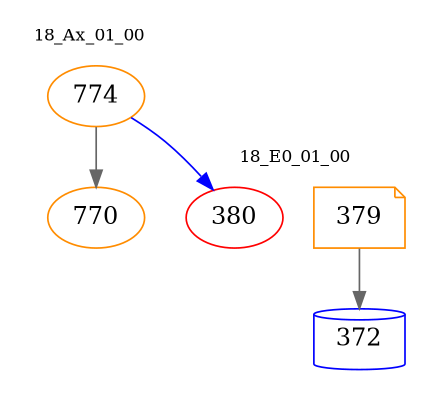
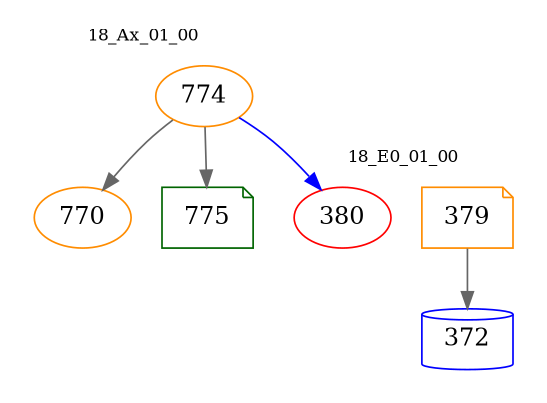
none -> (208, 218)
